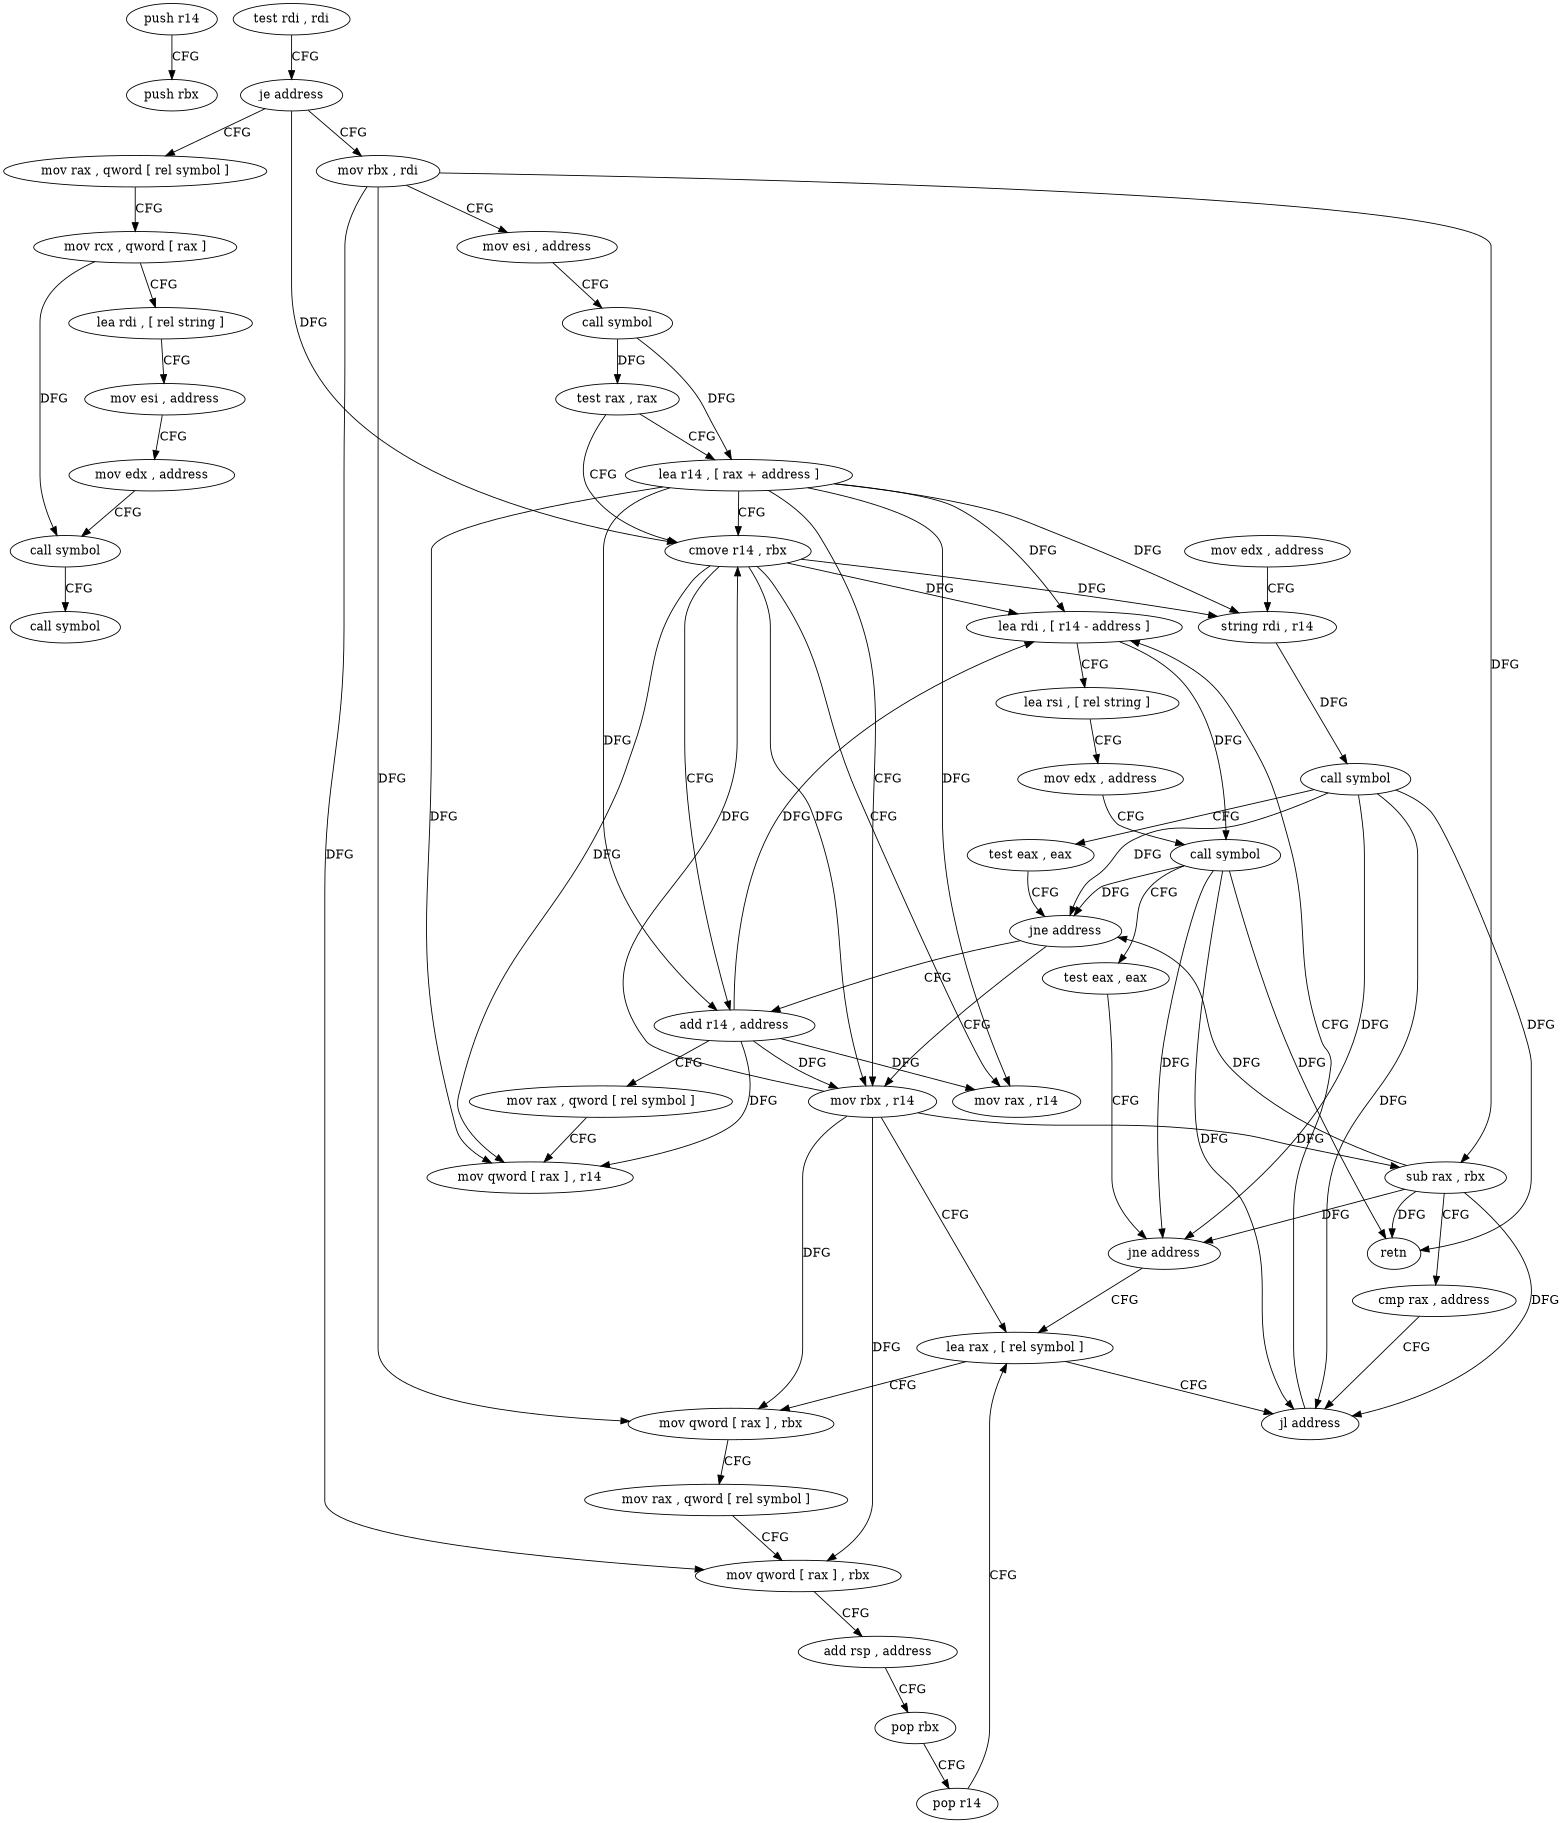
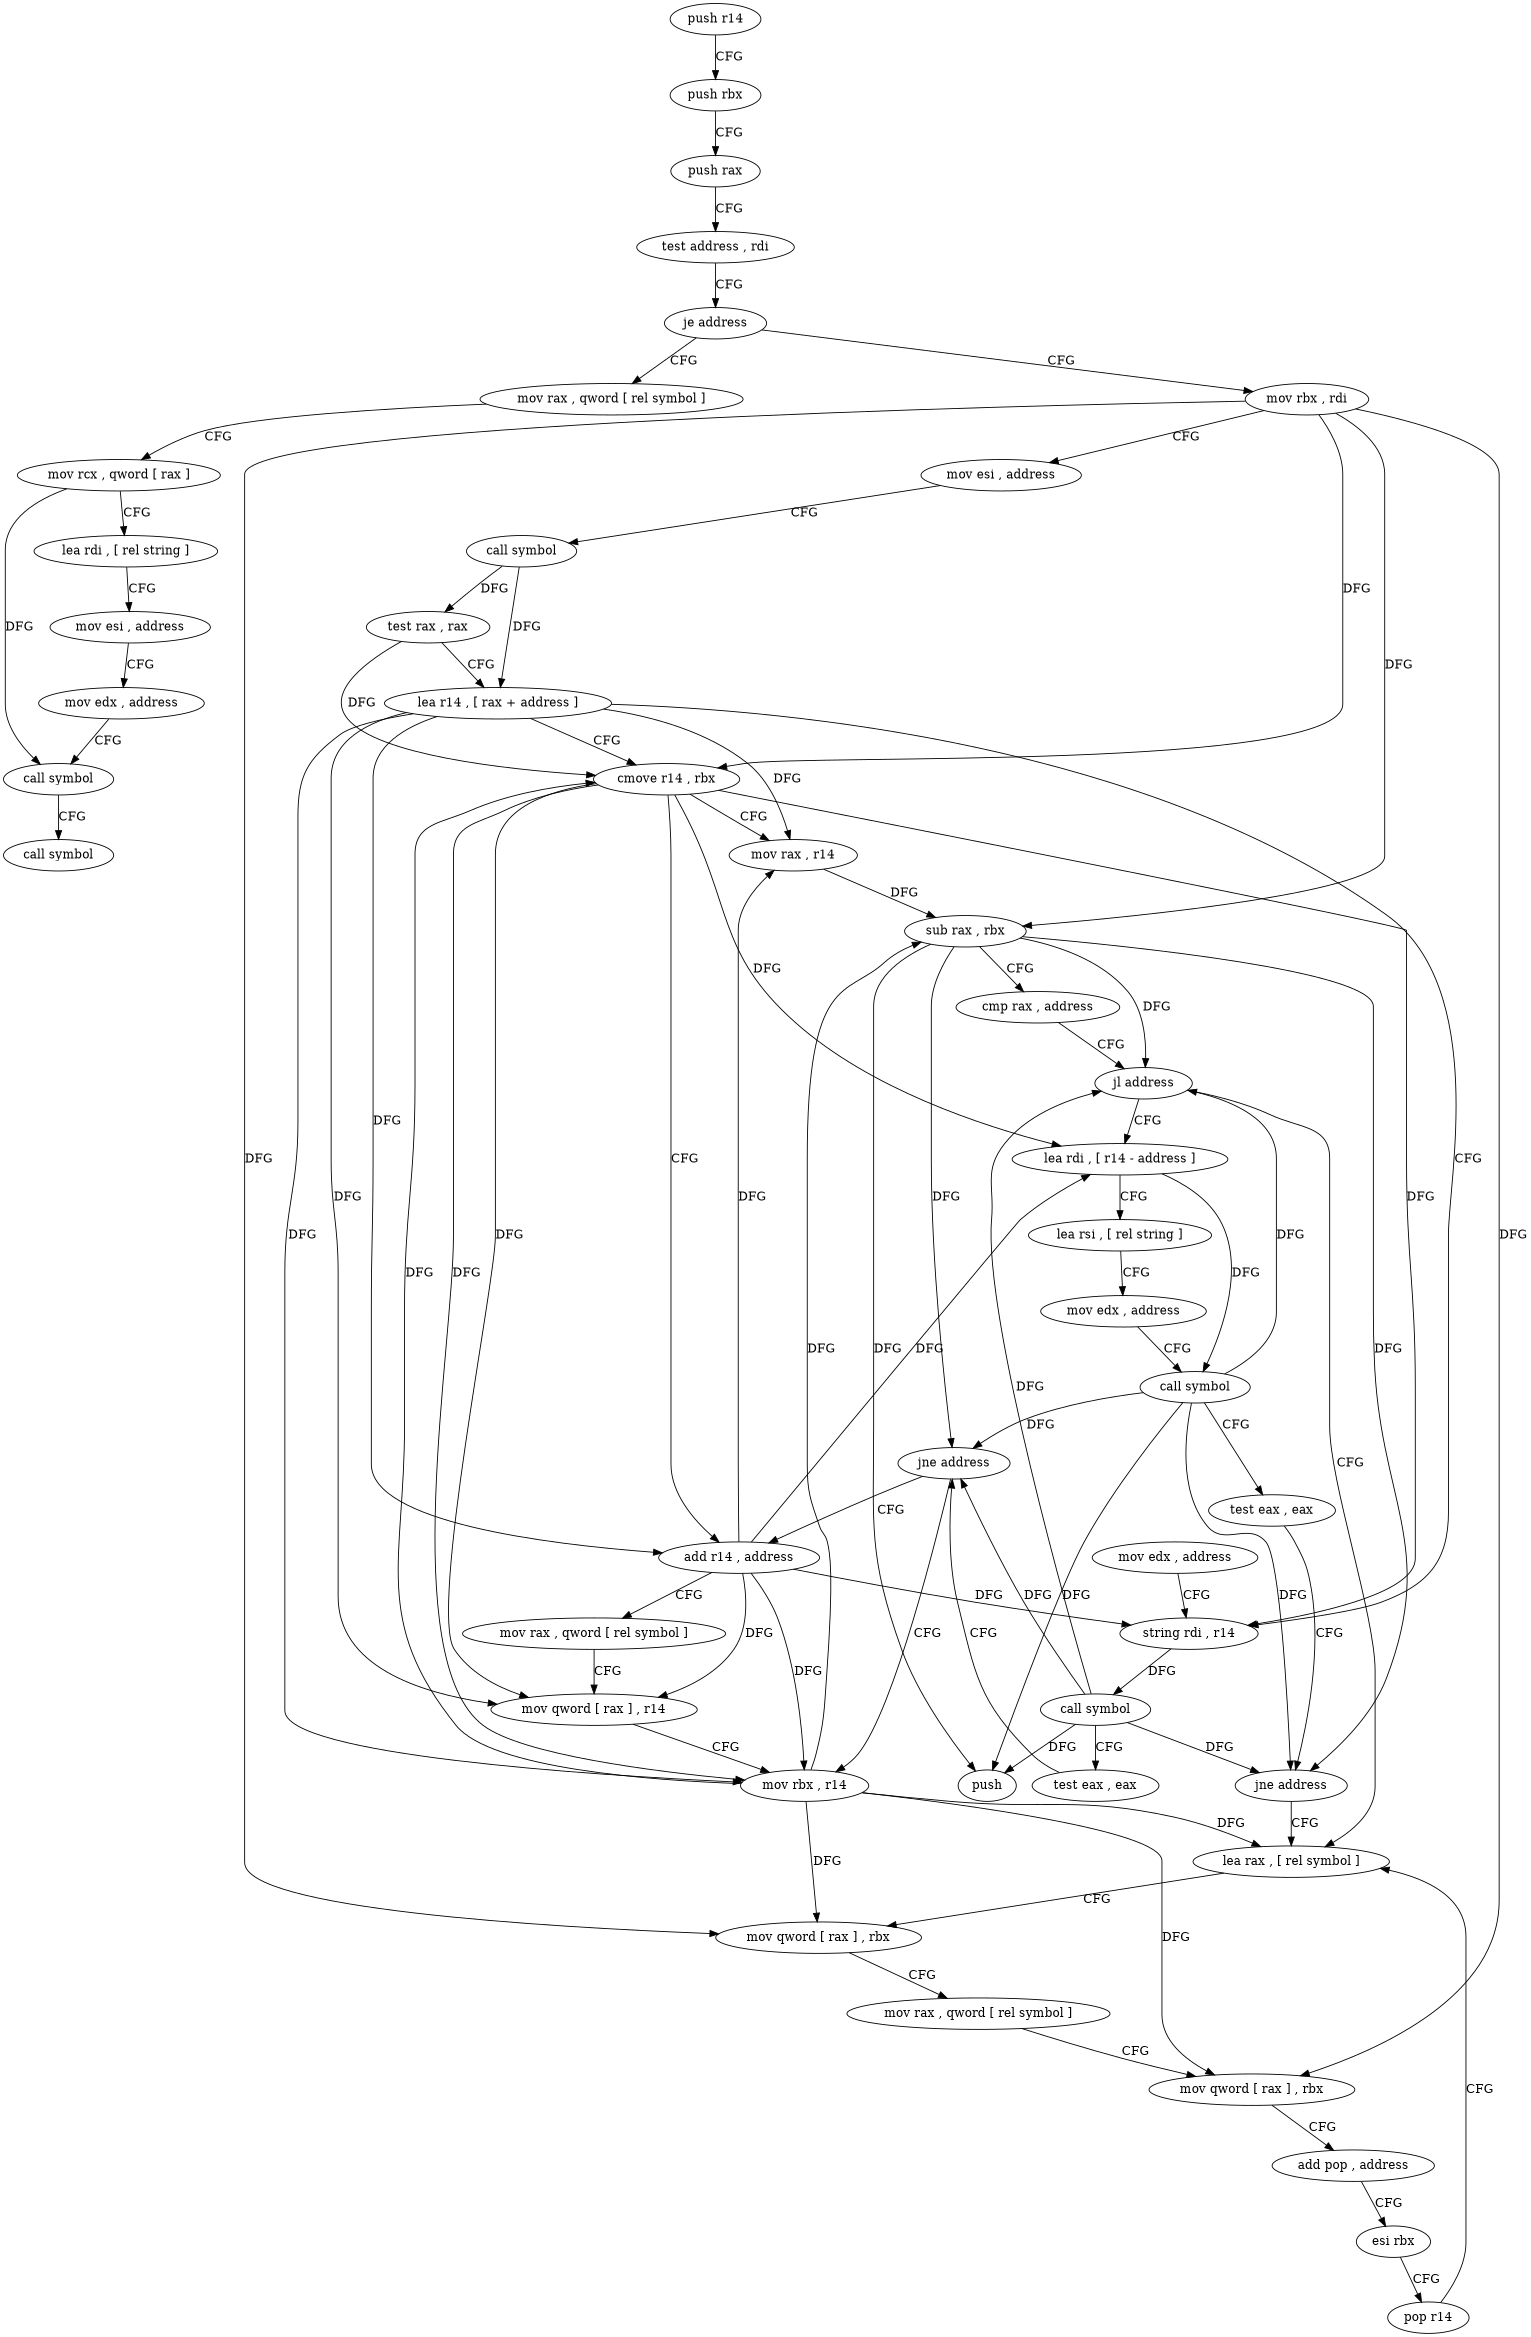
(292, 19) -> (716, 247)
none -> (716, 171)
(361, 422) -> (1187, 748)
(603, 475) -> (362, 703)
(964, 512) -> none
(1148, 551) -> (1469, 1159)
(888, 779) -> (303, 1235)
none -> (876, 892)
(956, 1216) -> (1231, 1824)
(1394, 1254) -> (987, 1786)
(1165, 1387) -> (1330, 1428)
none -> (949, 1598)
(878, 1652) -> (1353, 2166)
(915, 1728) -> (1393, 2242)
none -> (697, 1747)
